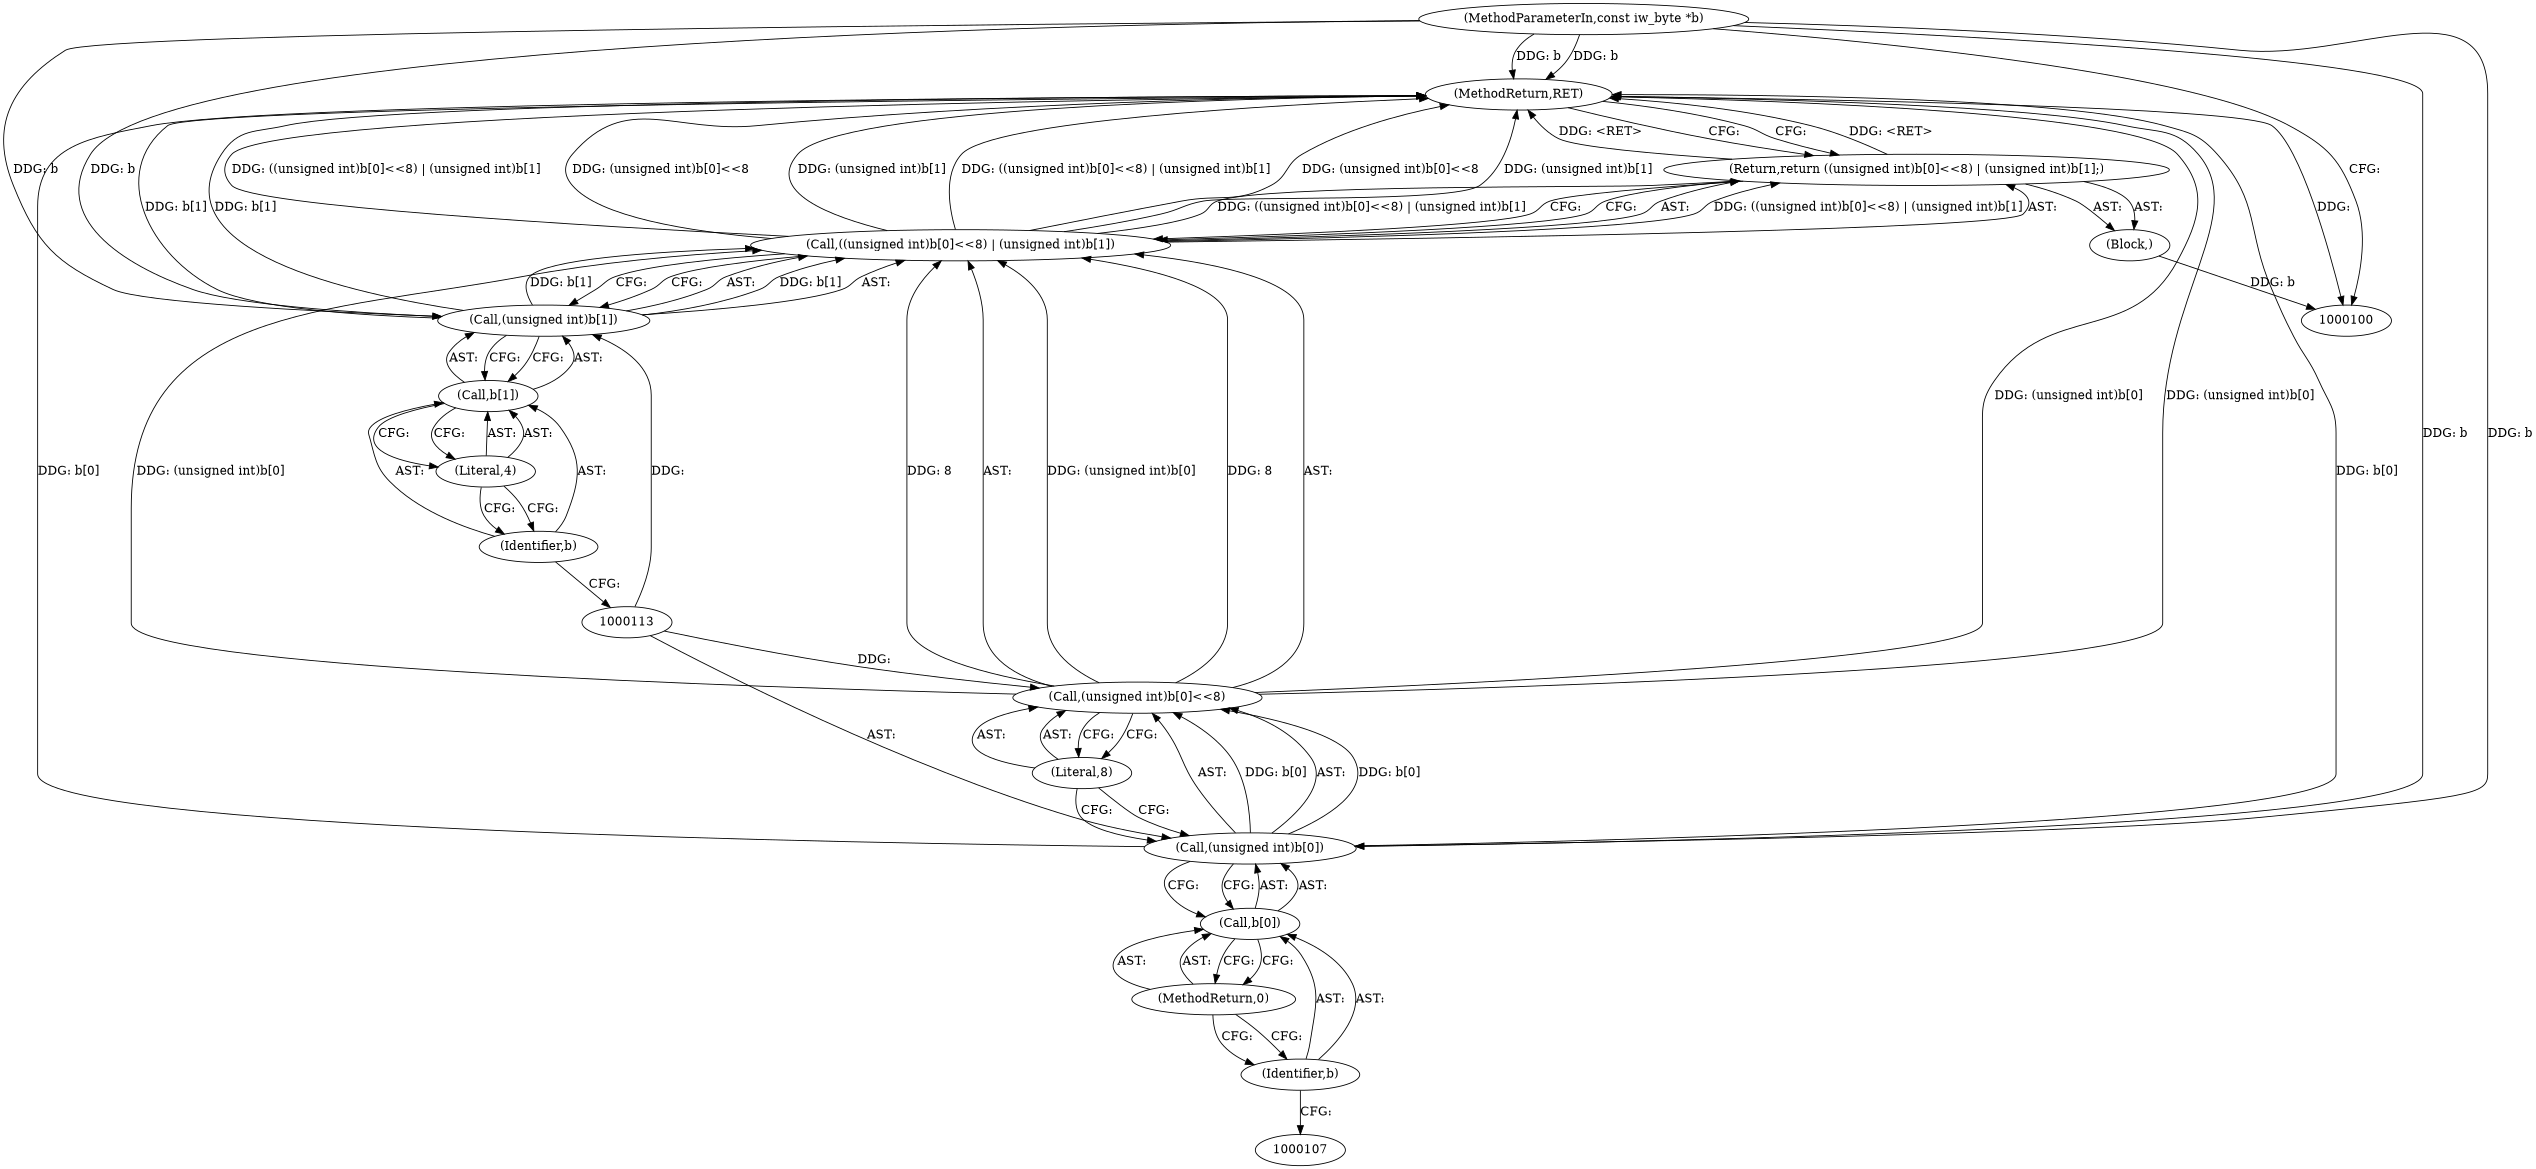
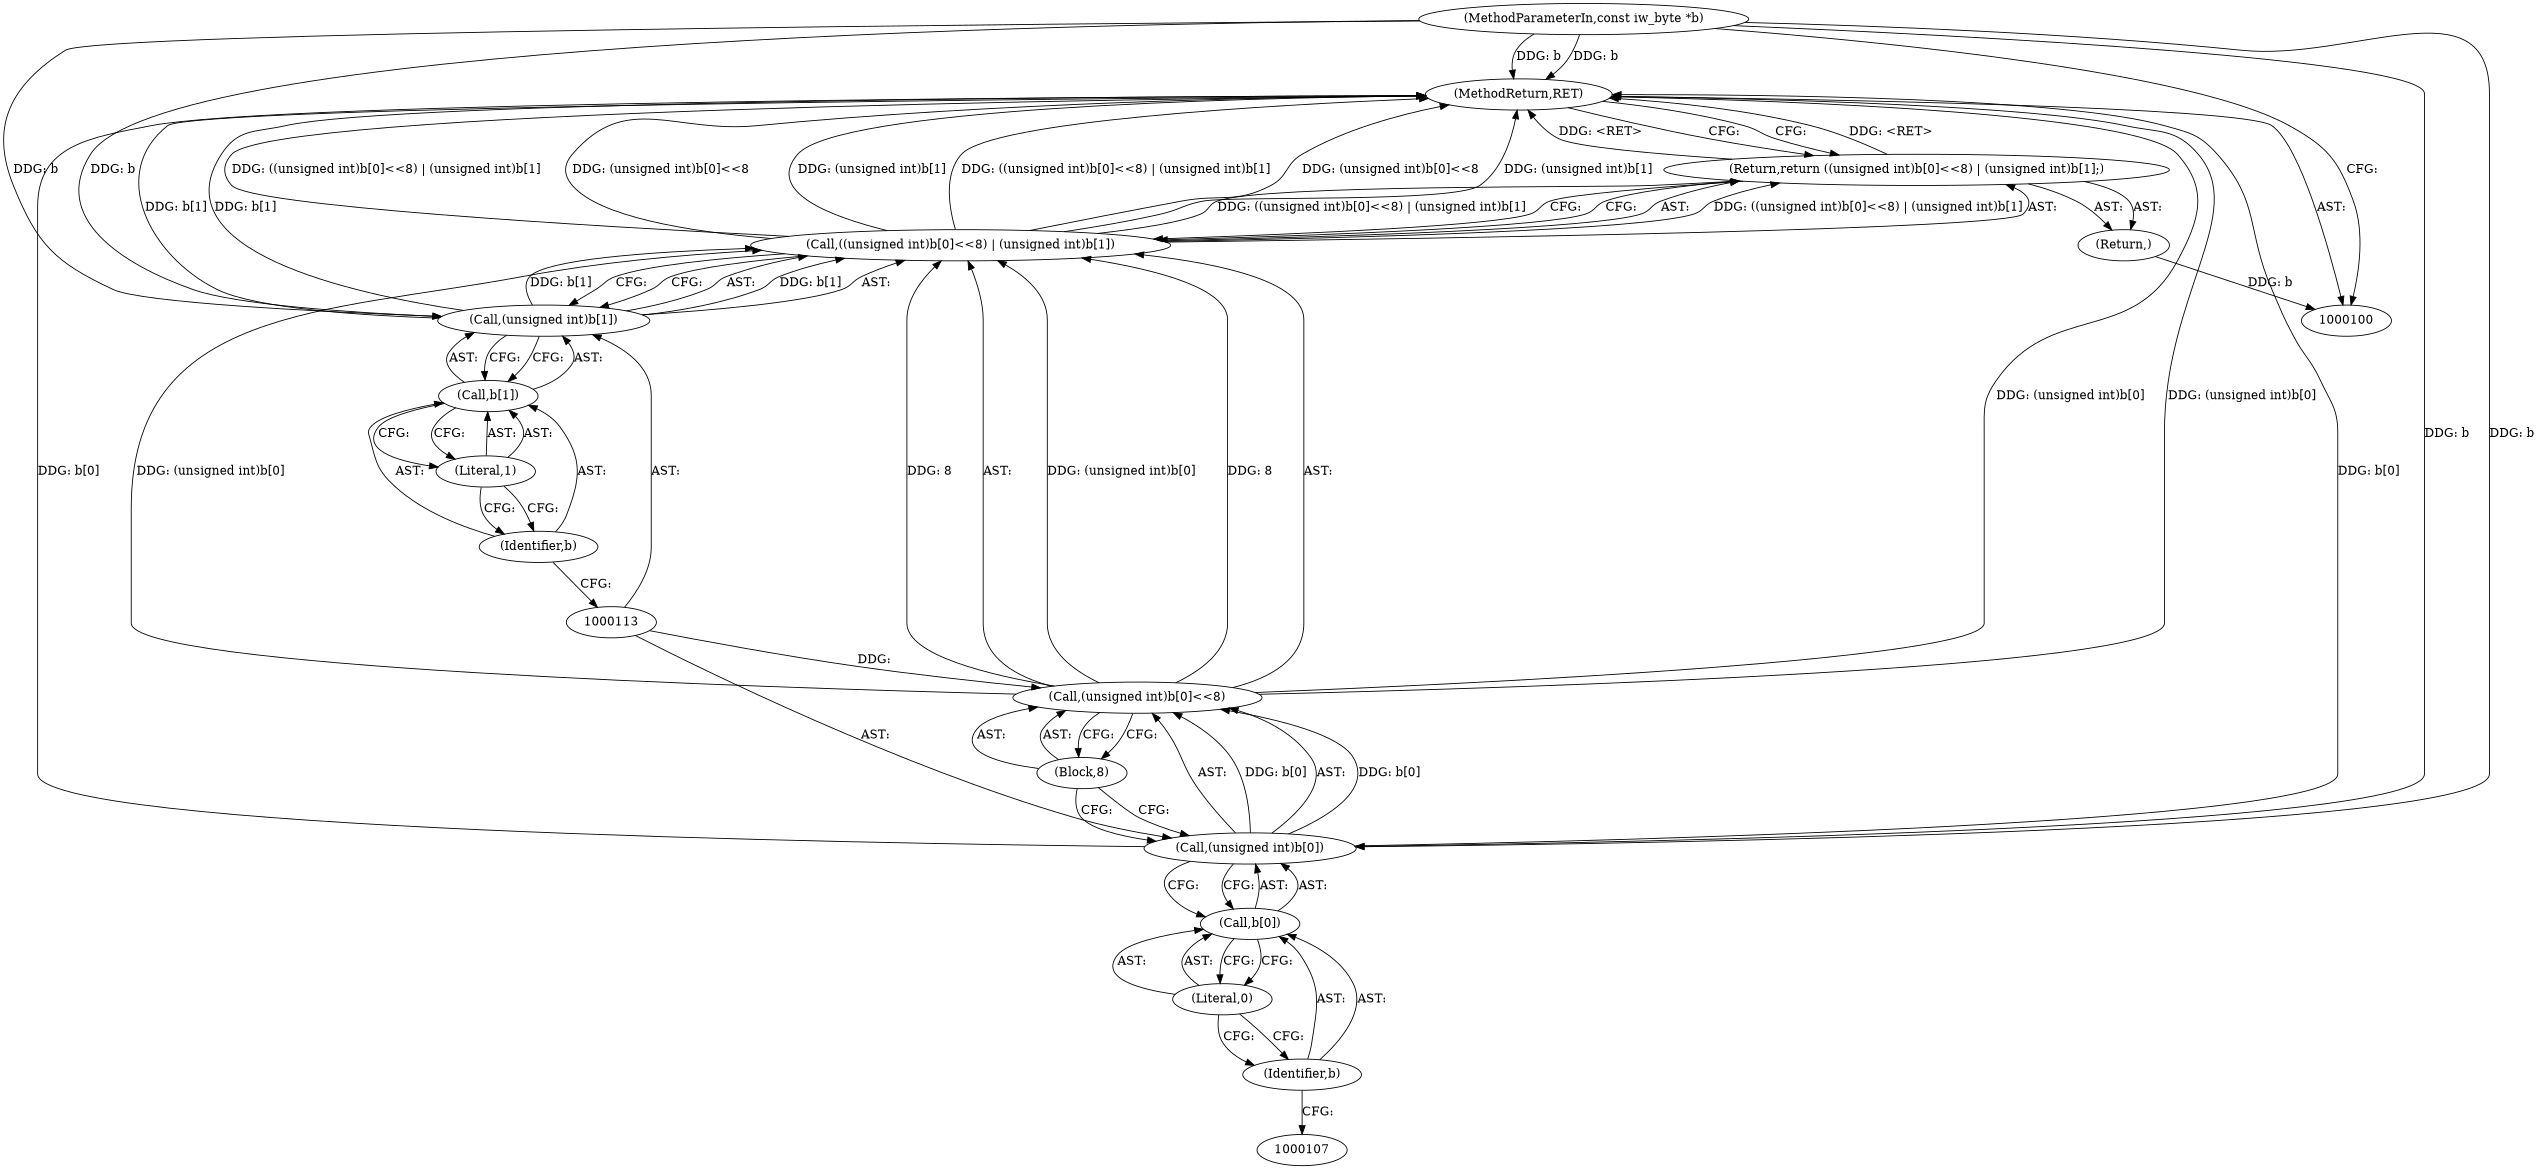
(2336, 208) -> (2333, 208)
(2130, 245) -> (2124, 245)
(486, 471) -> (486, 471)
(670, 471) -> (668, 471)
(1082, 773) -> (1082, 773)
(1214, 999) -> (1222, 999)
